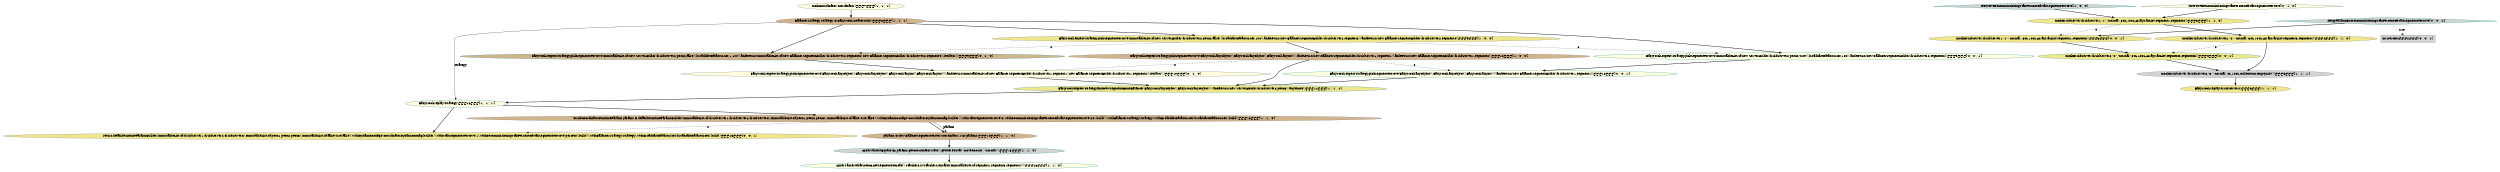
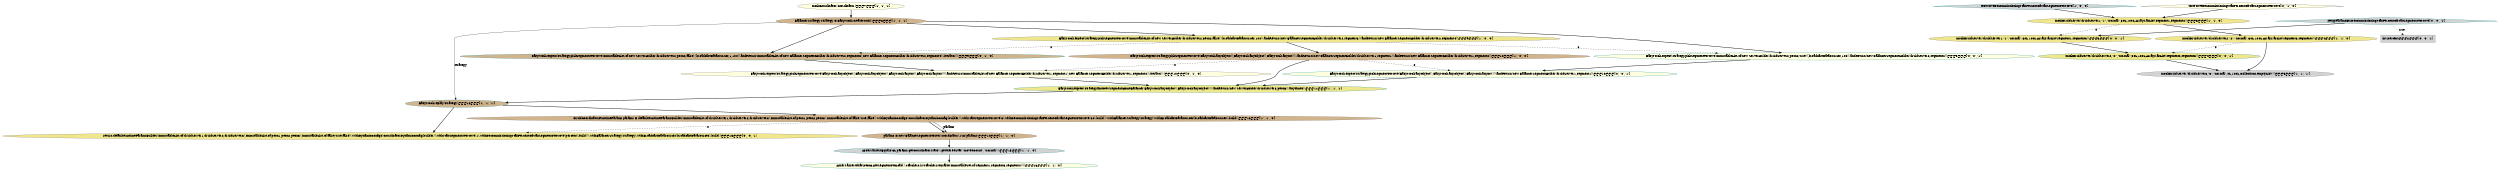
(2235, 89) -> none
(457, 104) -> (457, 104)
